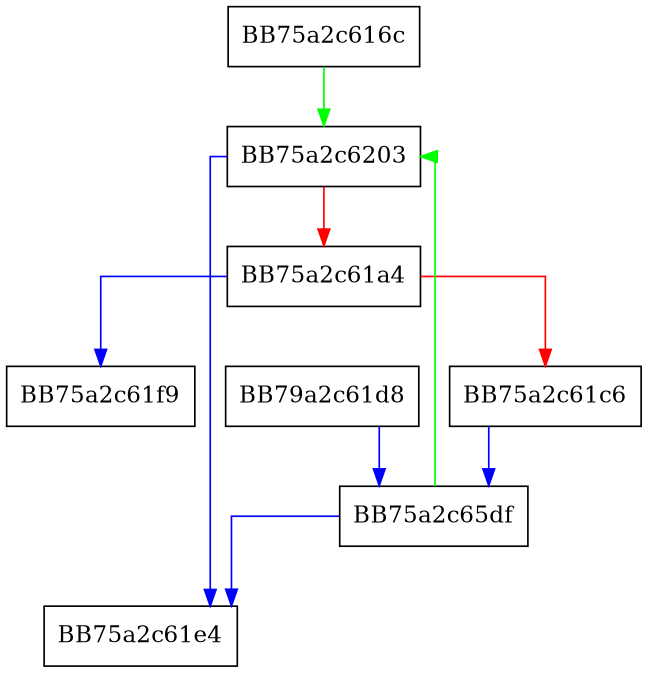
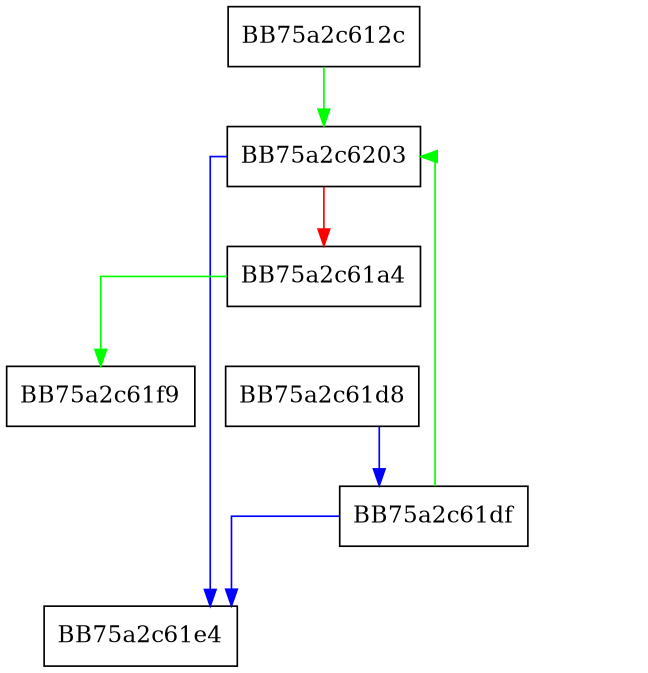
(324, 37) -> (324, 37)
(127, 276) -> (127, 276)
(322, 396) -> (322, 396)
(545, 396) -> none
(434, 516) -> (434, 516)
